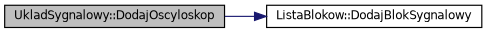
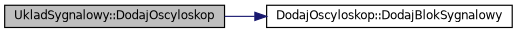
(374, 16) -> (389, 16)
